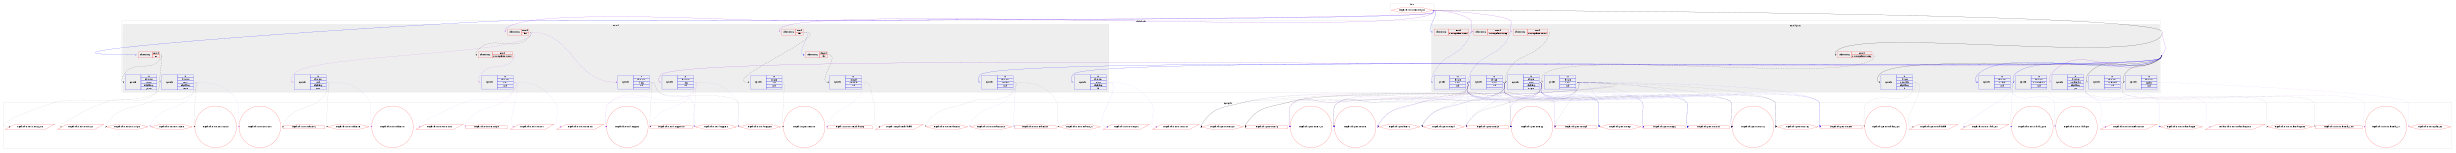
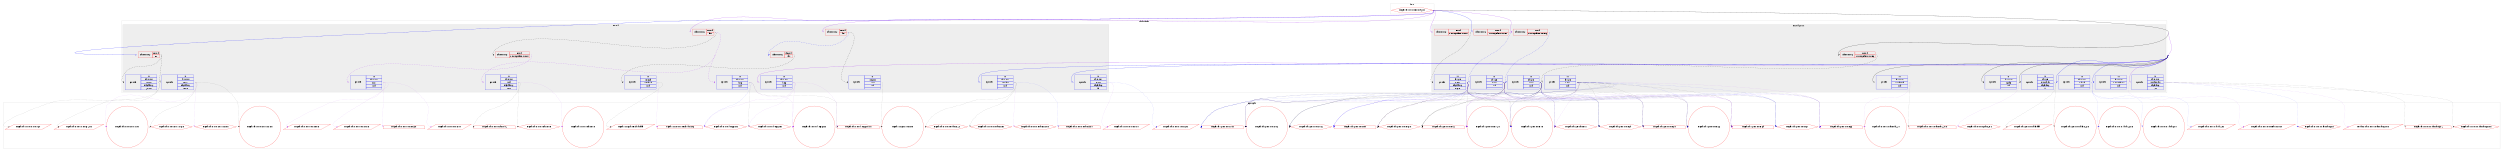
none -> (2428, 127)
